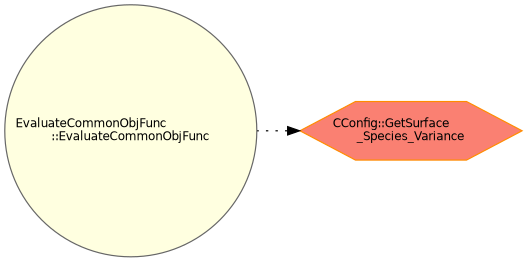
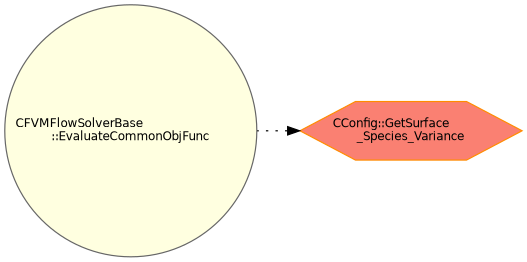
(131, 131) -> (131, 131)
